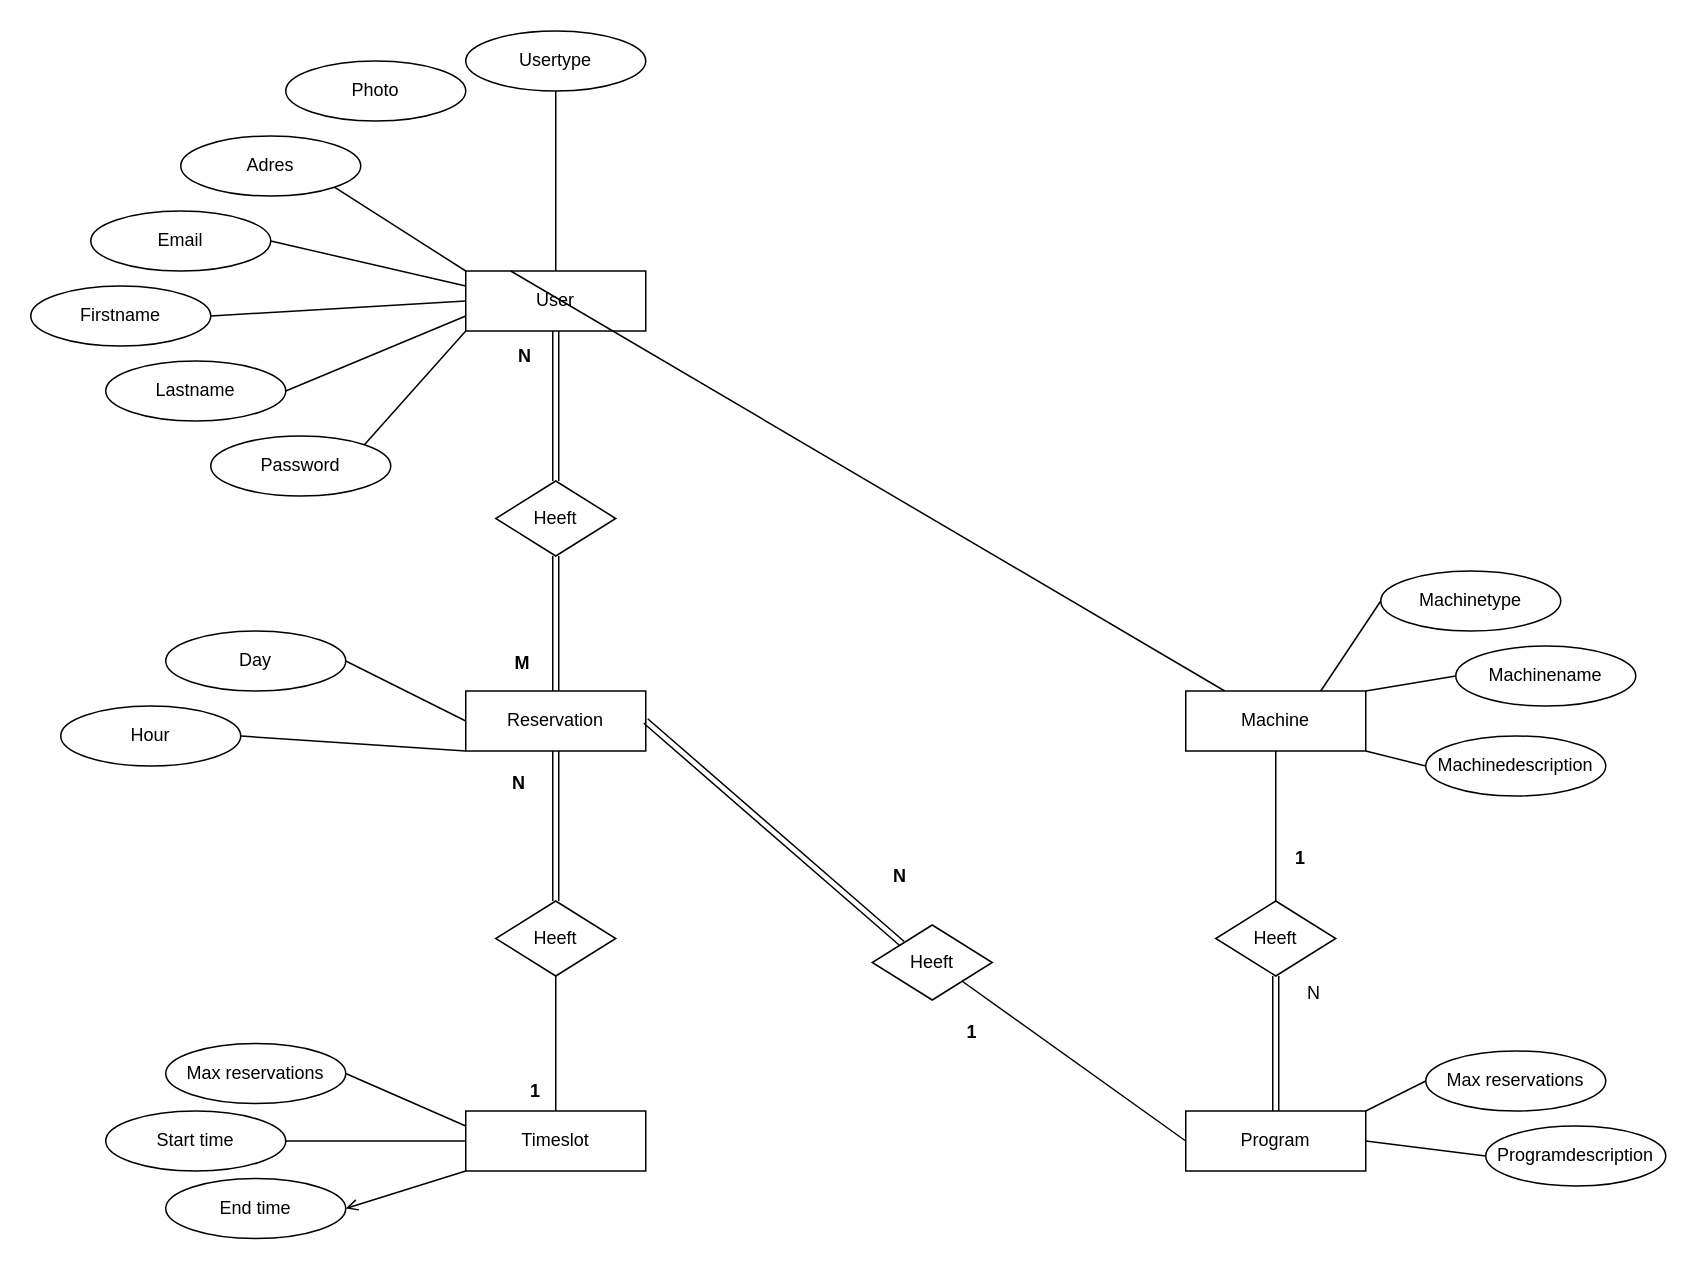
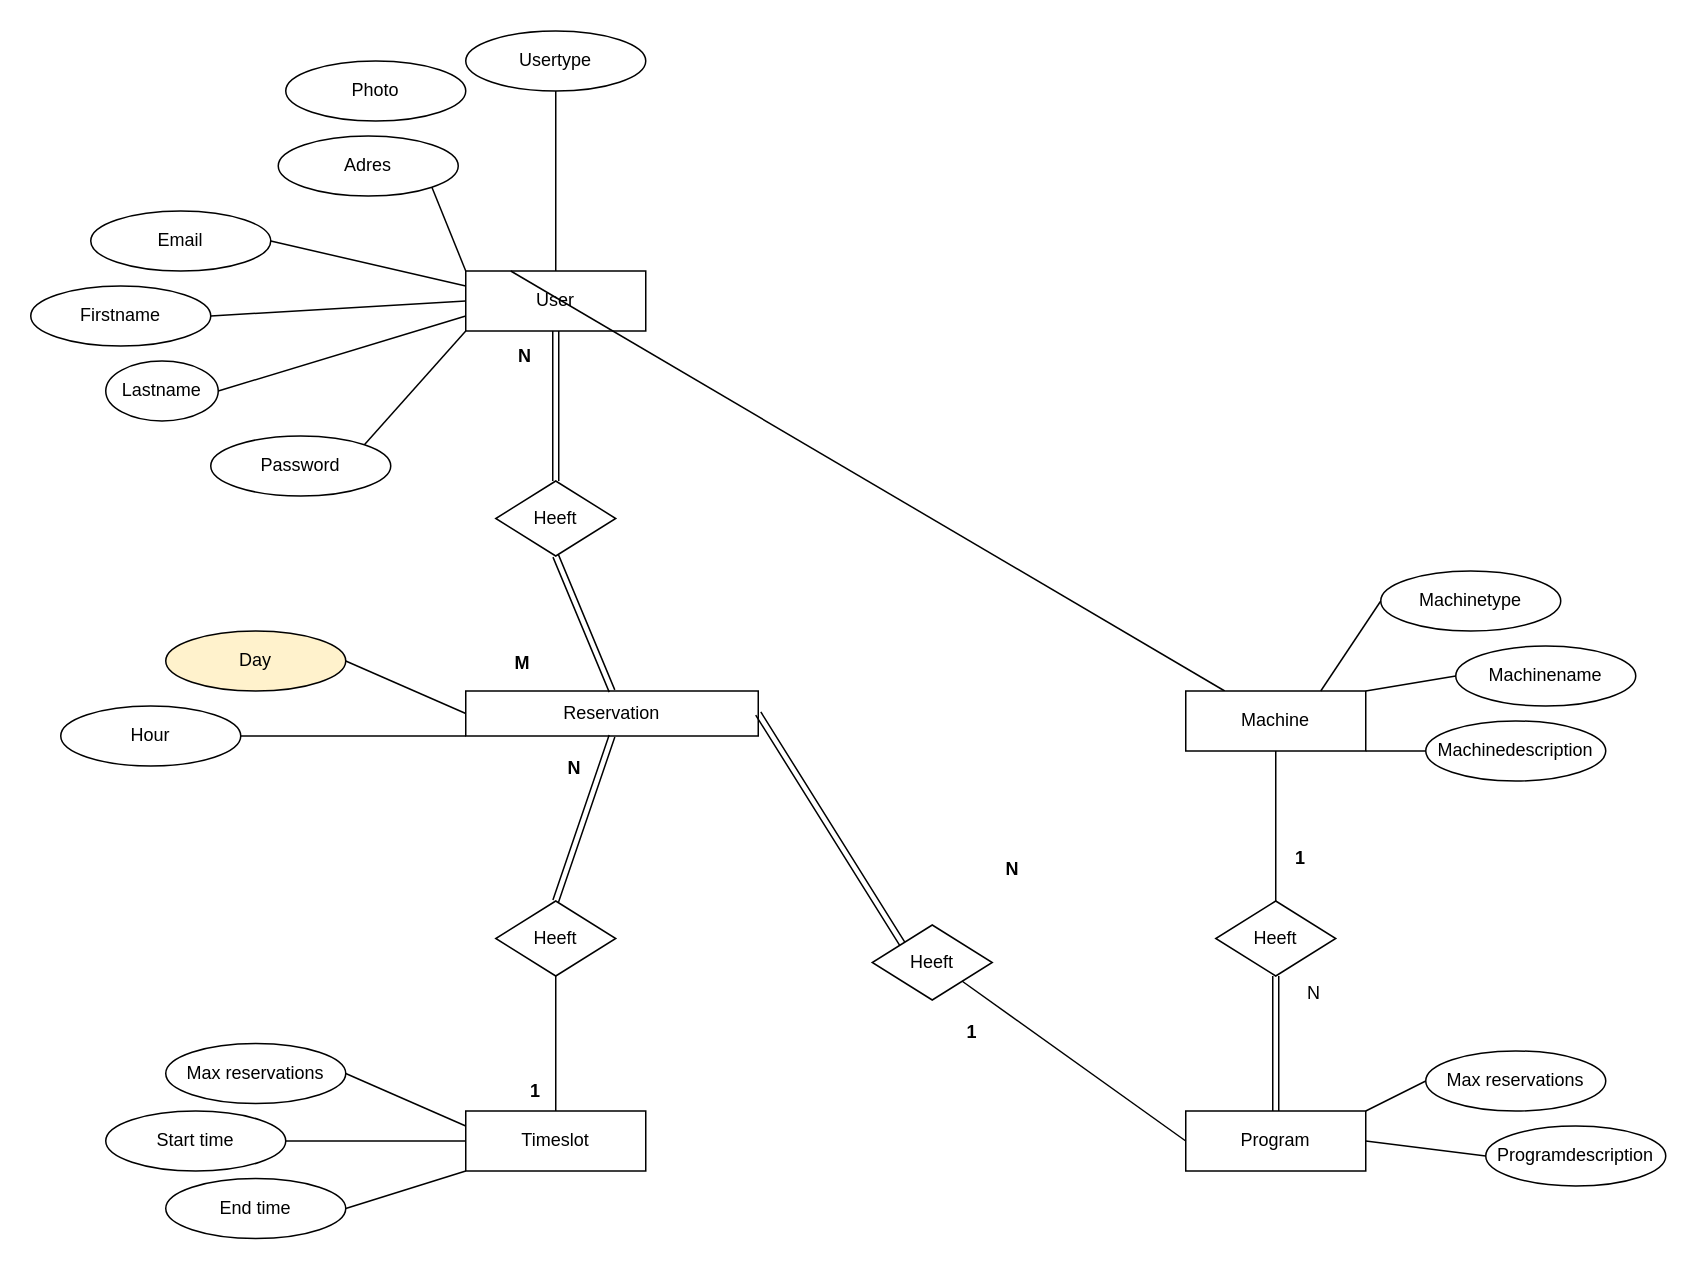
(271, 166) -> (368, 166)
(196, 391) -> (162, 391)
(256, 661) -> (256, 661)
(556, 721) -> (612, 713)
(1516, 766) -> (1516, 751)
(352, 1206) -> (351, 1207)
